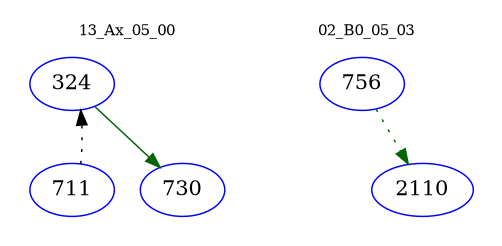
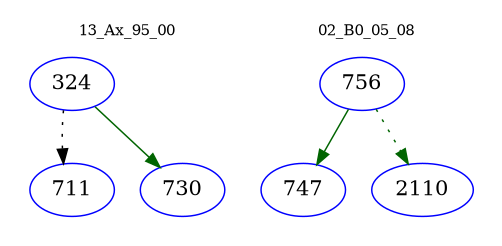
(127, 32) -> (127, 32)
(367, 32) -> (367, 32)
(82, 145) -> (62, 130)
none -> (303, 190)
